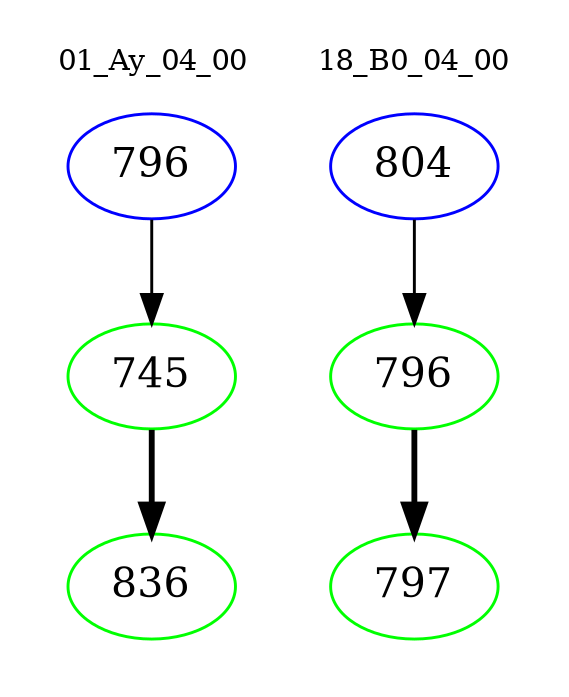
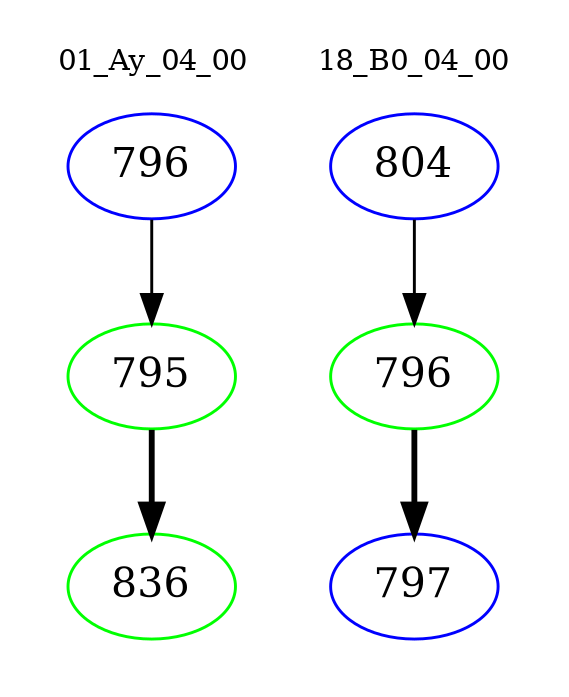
(152, 376) -> (152, 376)
(414, 587) -> (414, 587)
